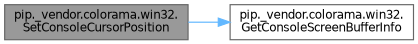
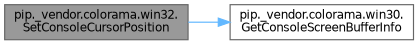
(322, 22) -> (322, 22)
